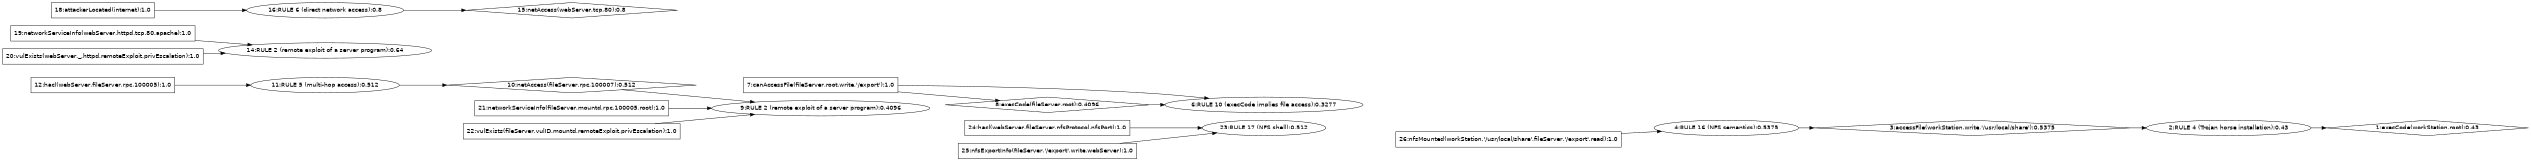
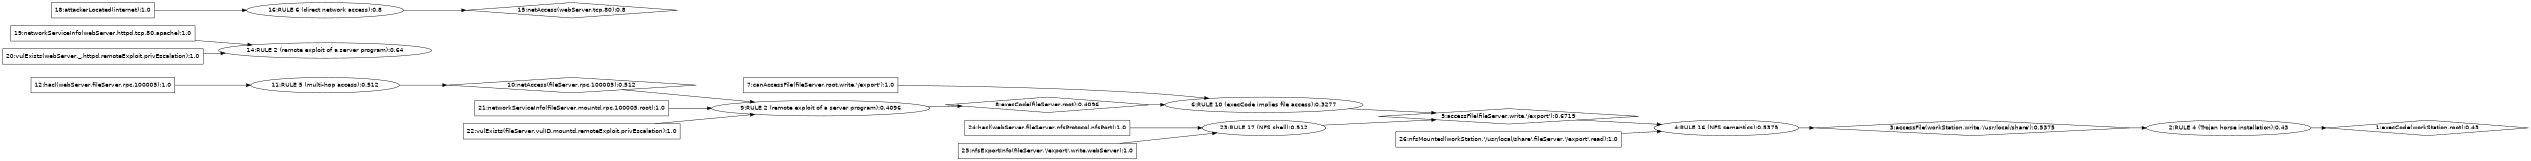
(572, 85) -> (572, 85)
(947, 96) -> (943, 106)
none -> (1509, 116)
